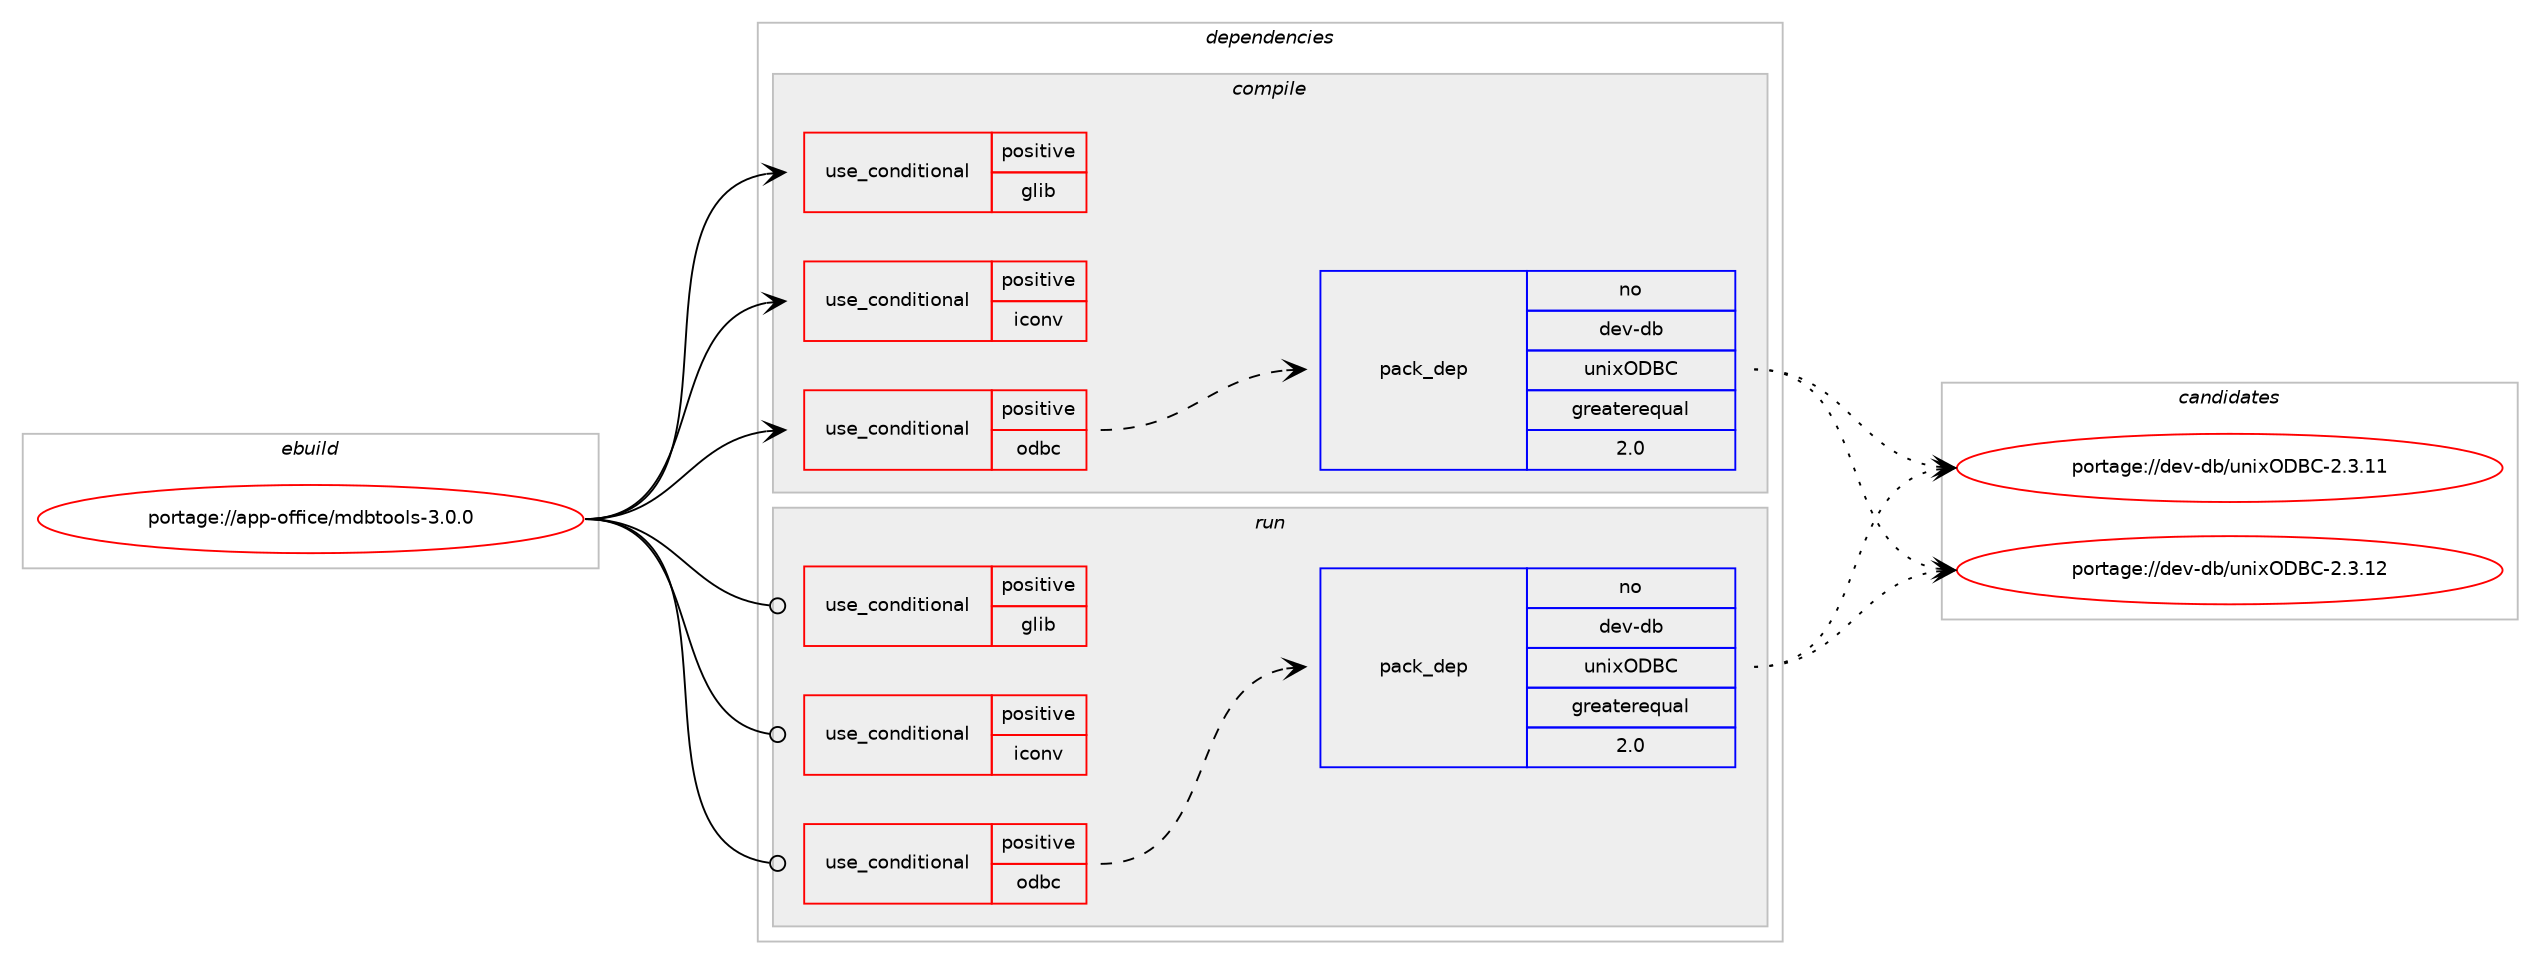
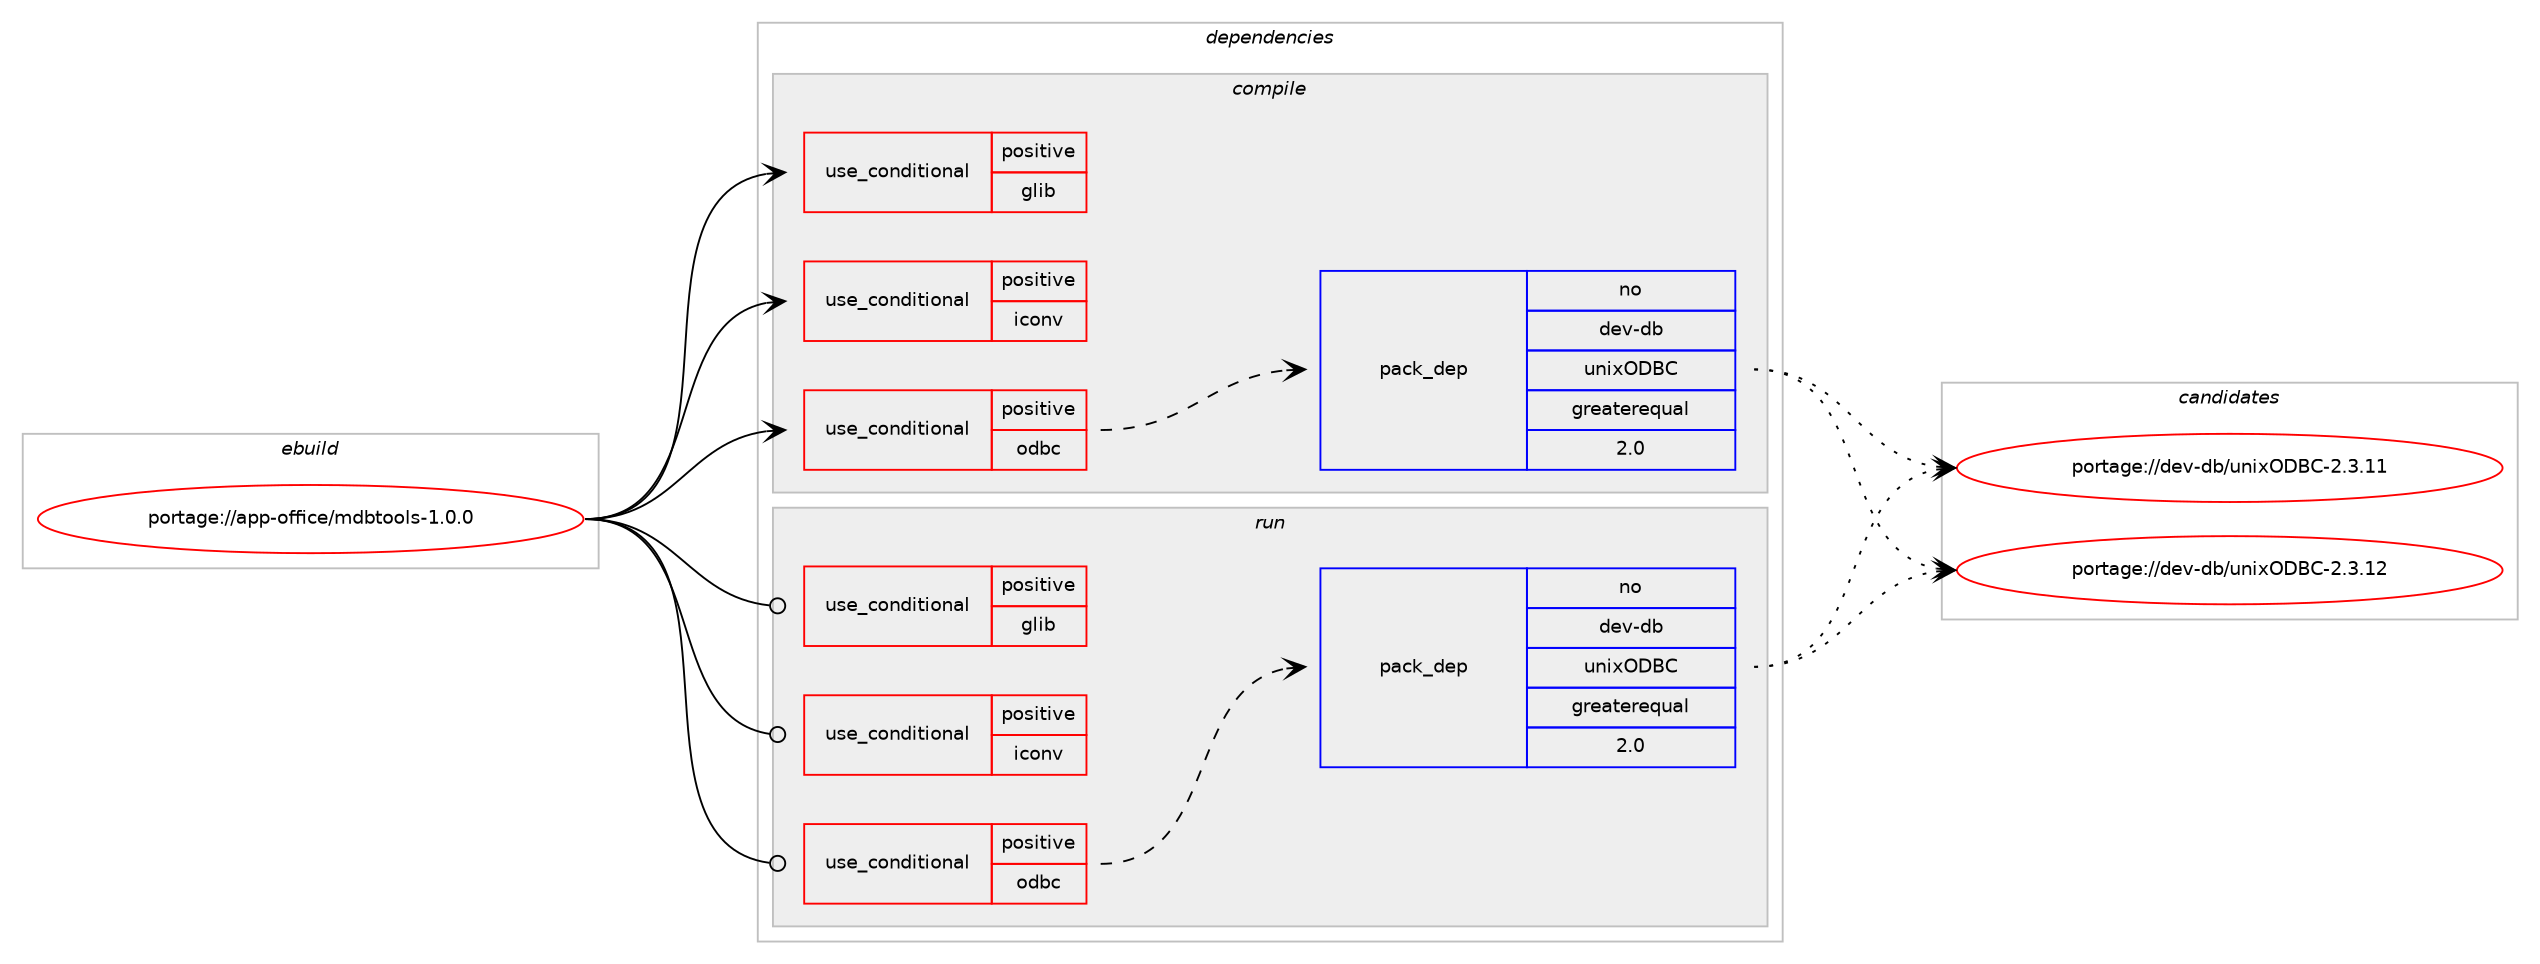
(311, 519) -> (311, 519)
